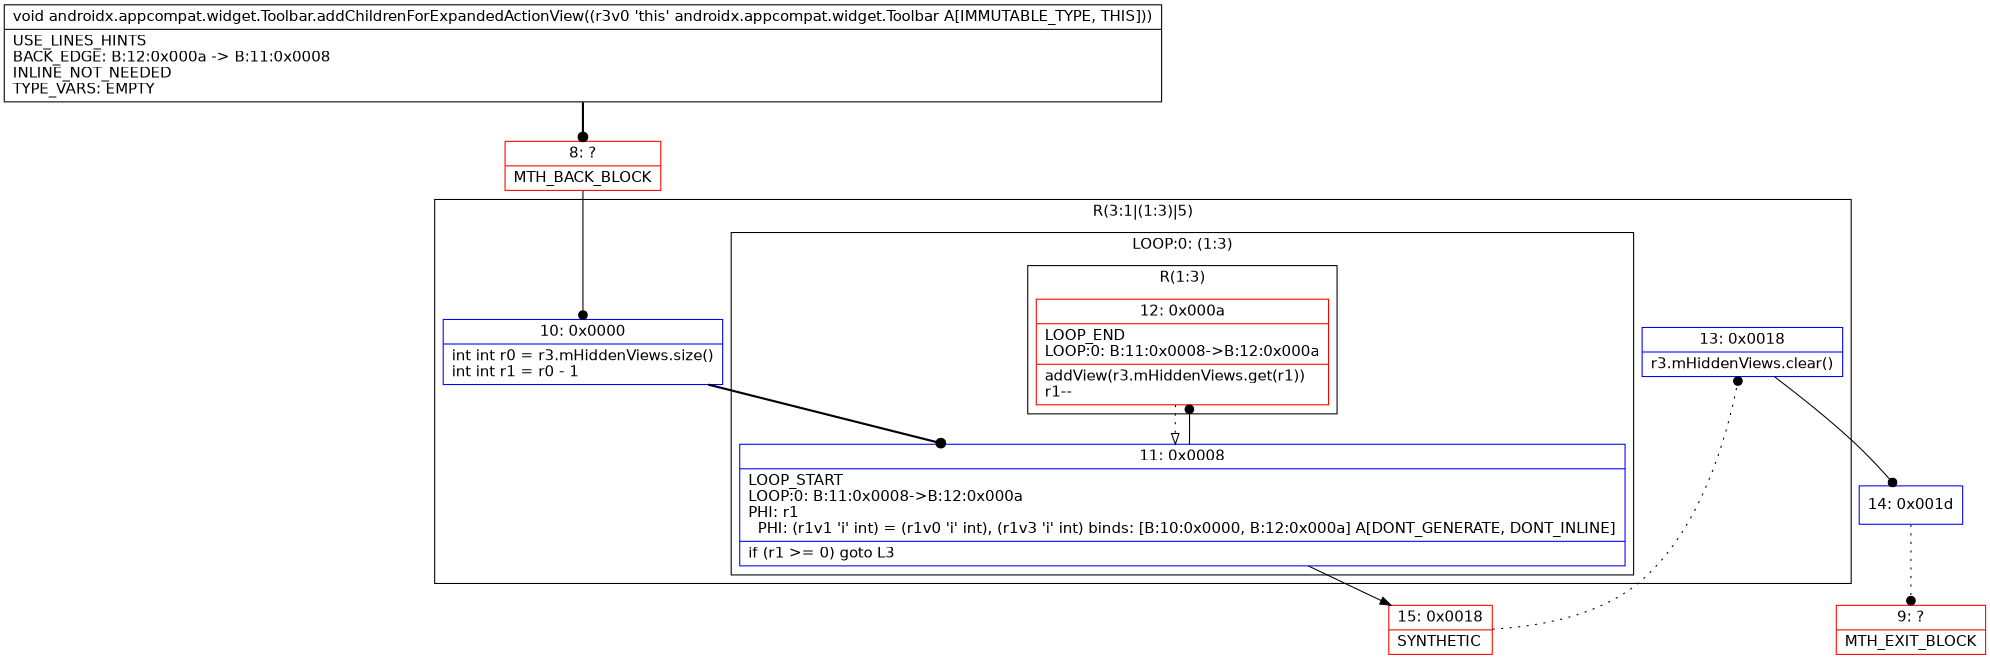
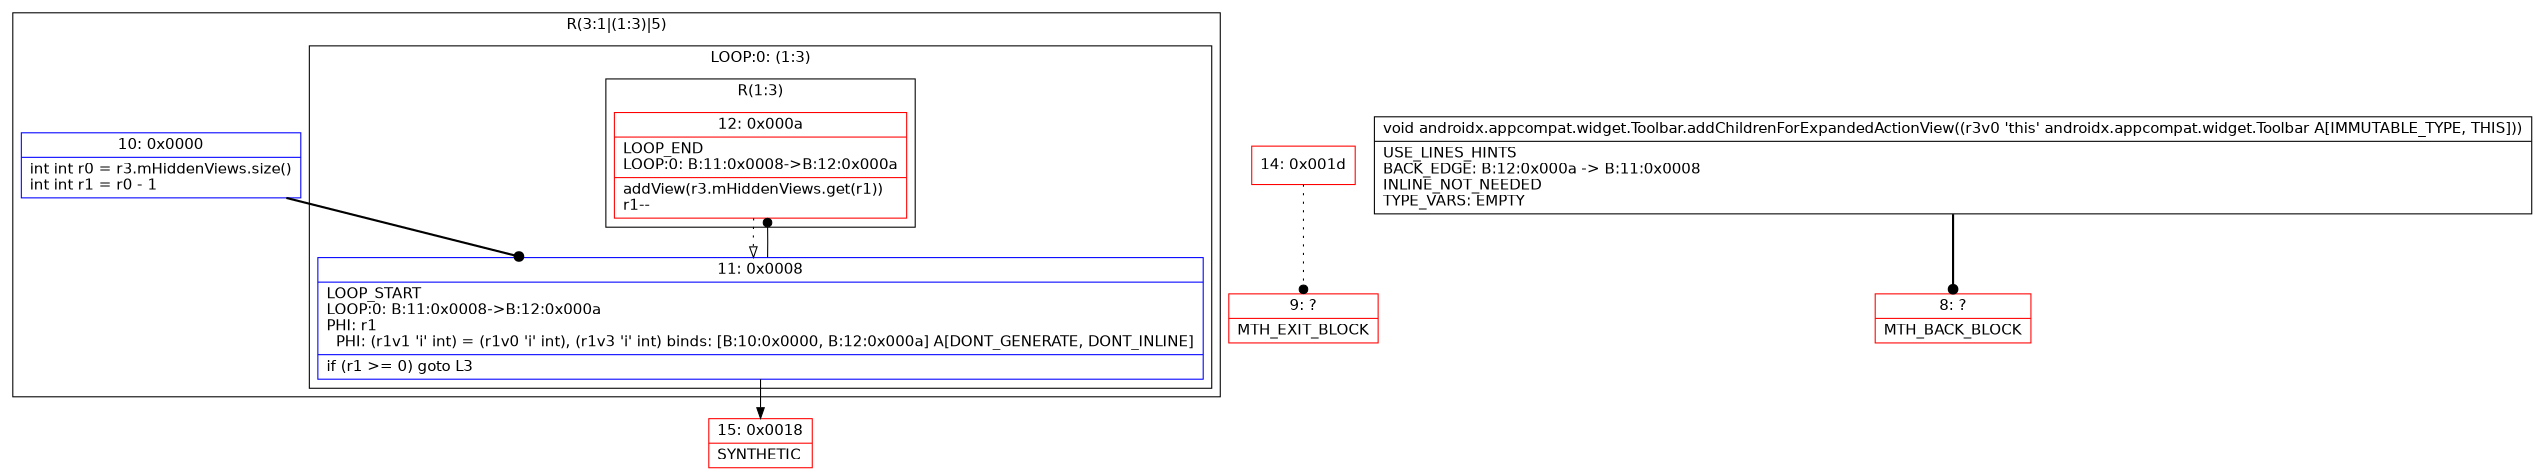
(583, 250) -> none
(1742, 352) -> none
(1911, 505) -> (1303, 165)
